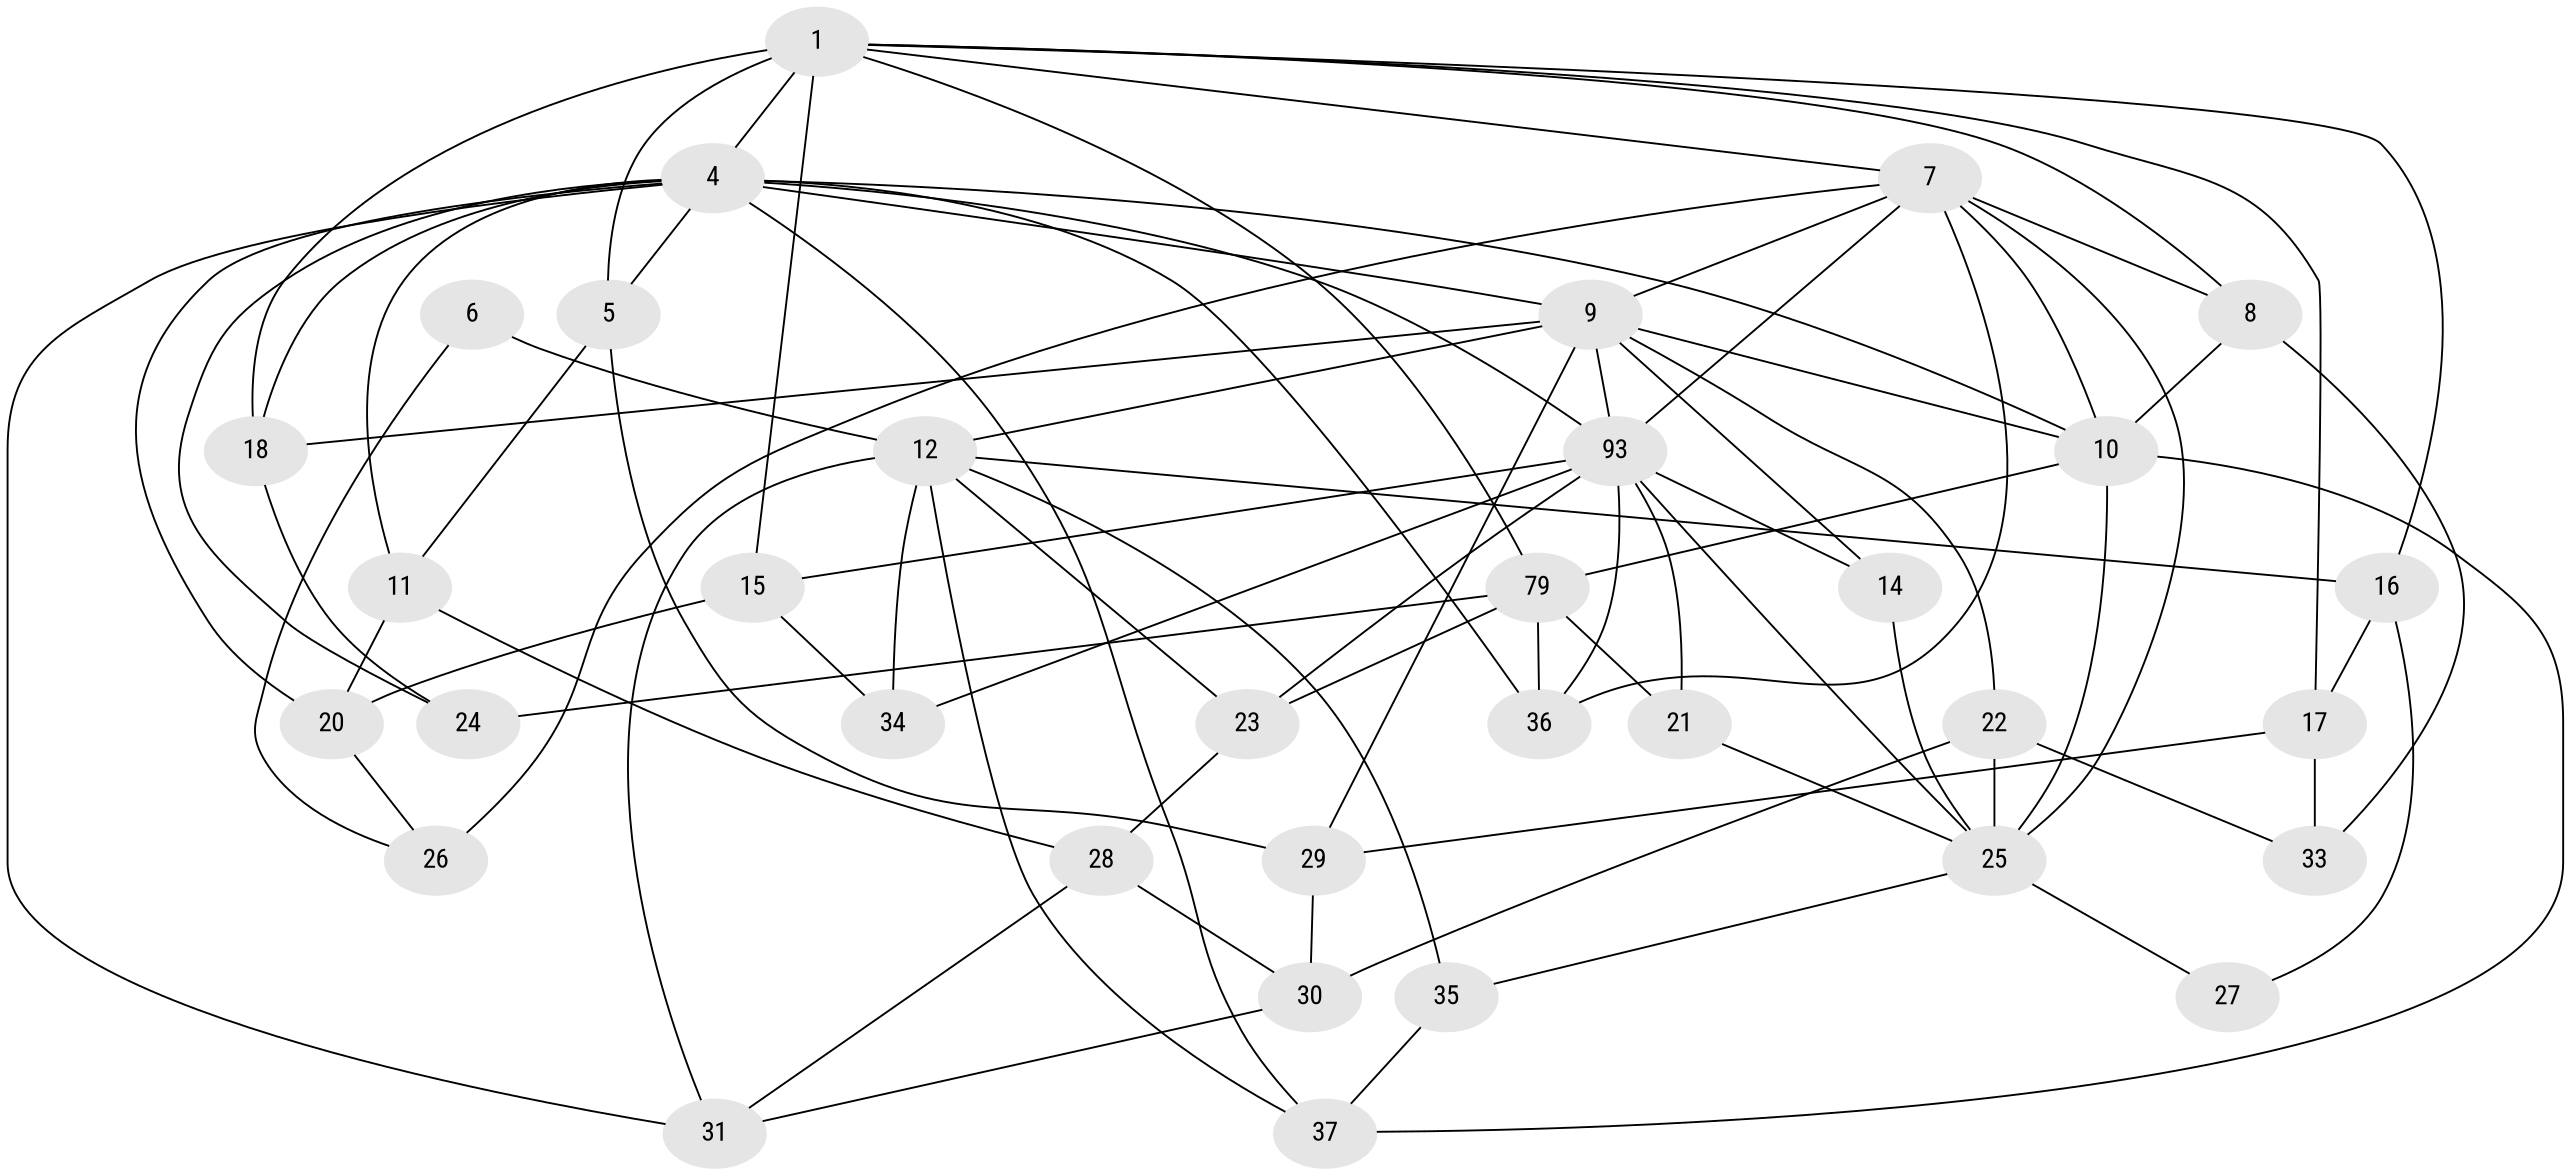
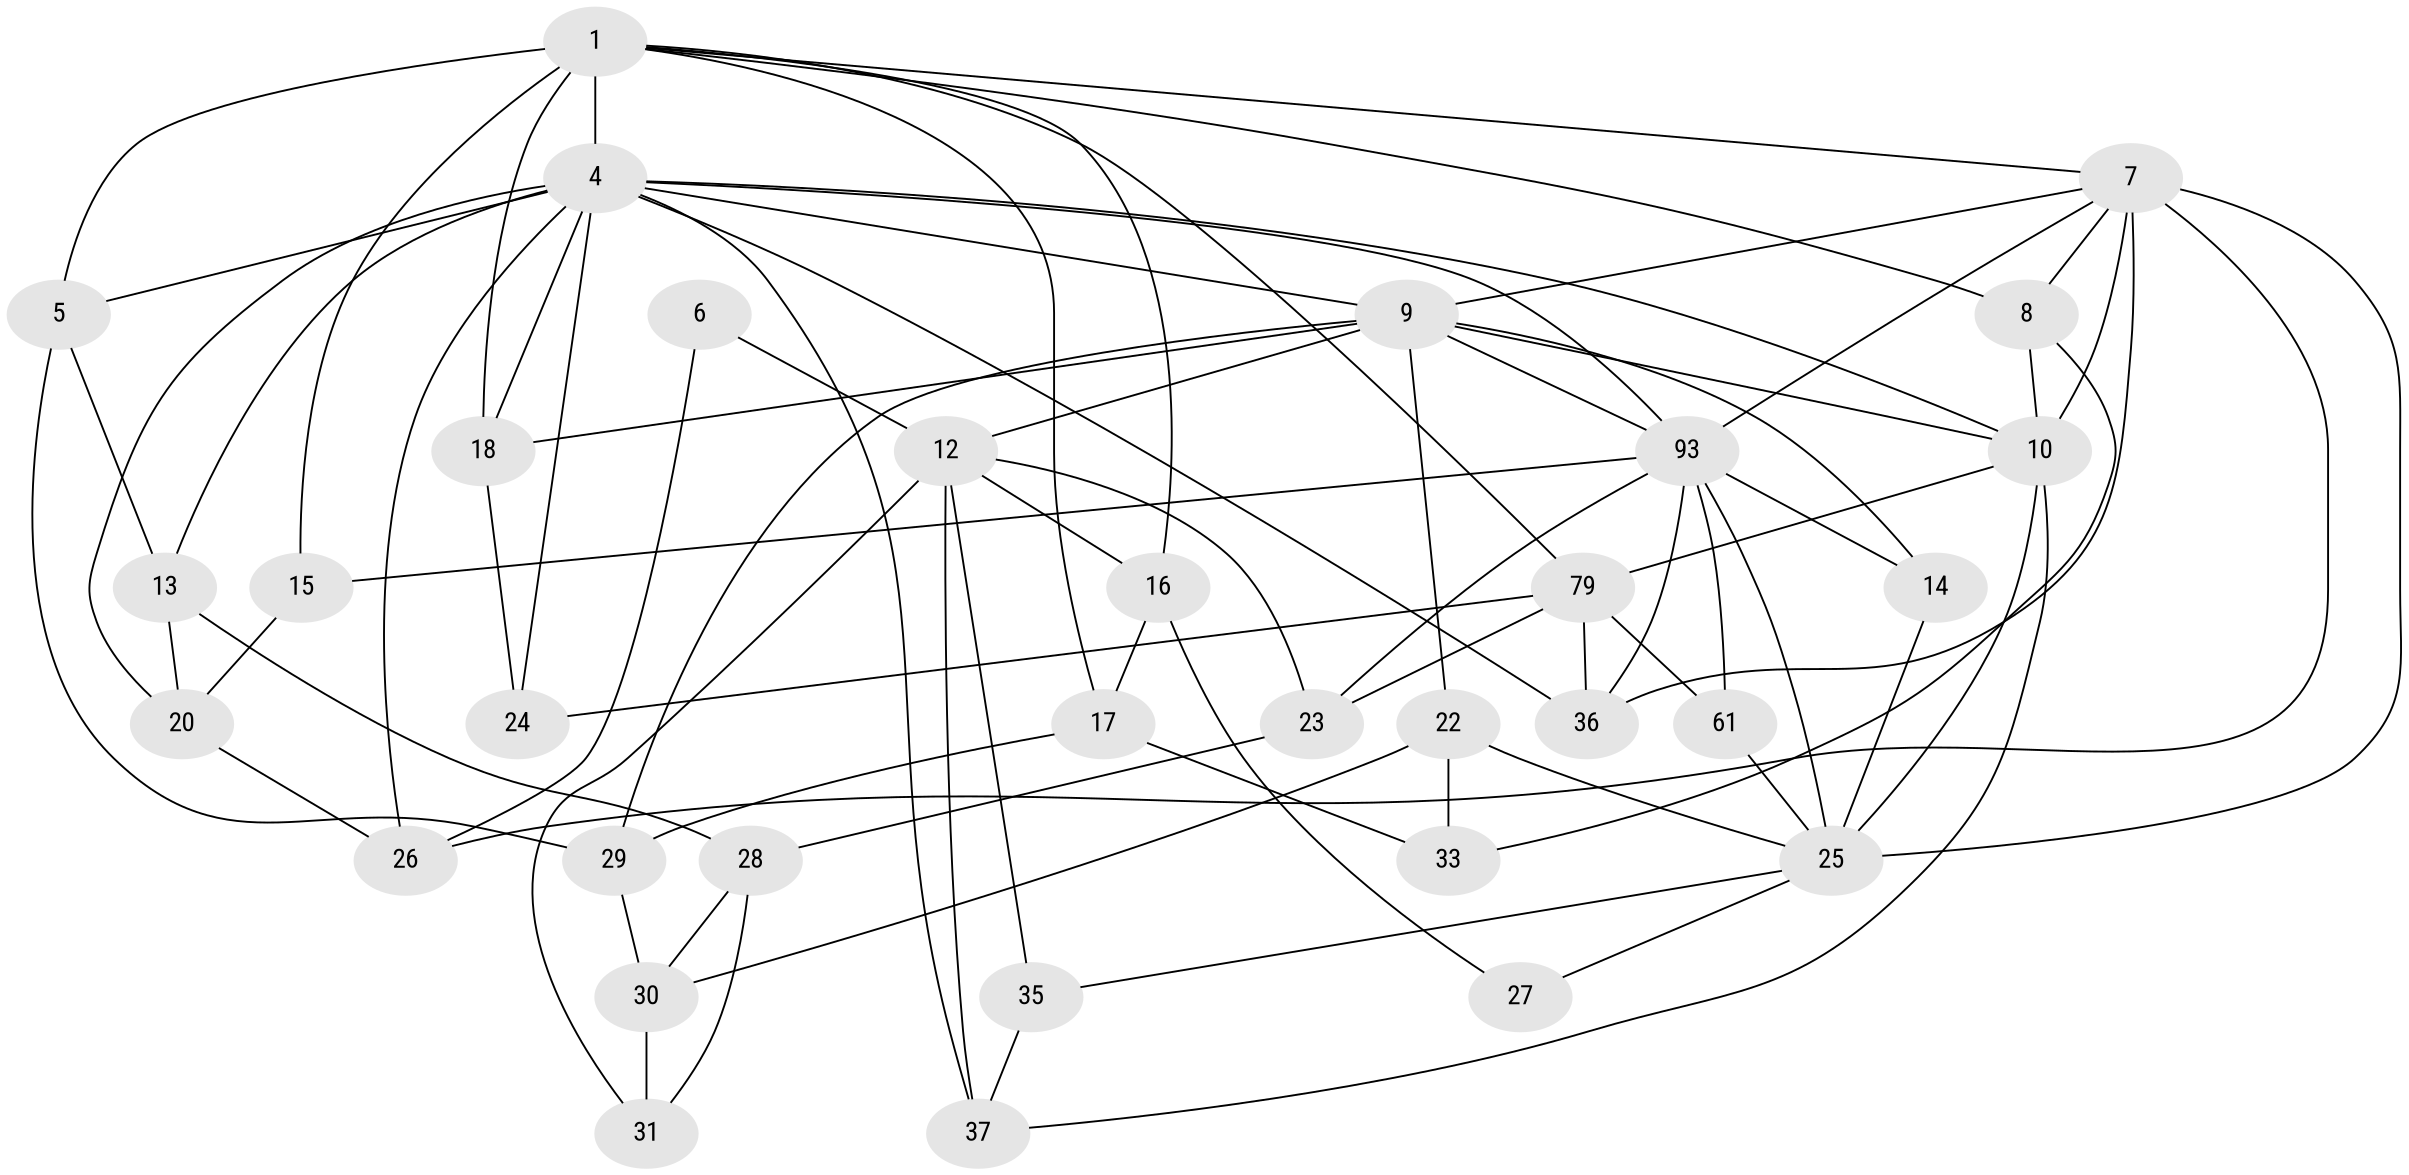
(400, 588) -> (165, 588)
(8, 643) -> (397, 491)
(893, 724) -> none
(1680, 724) -> (1725, 724)
